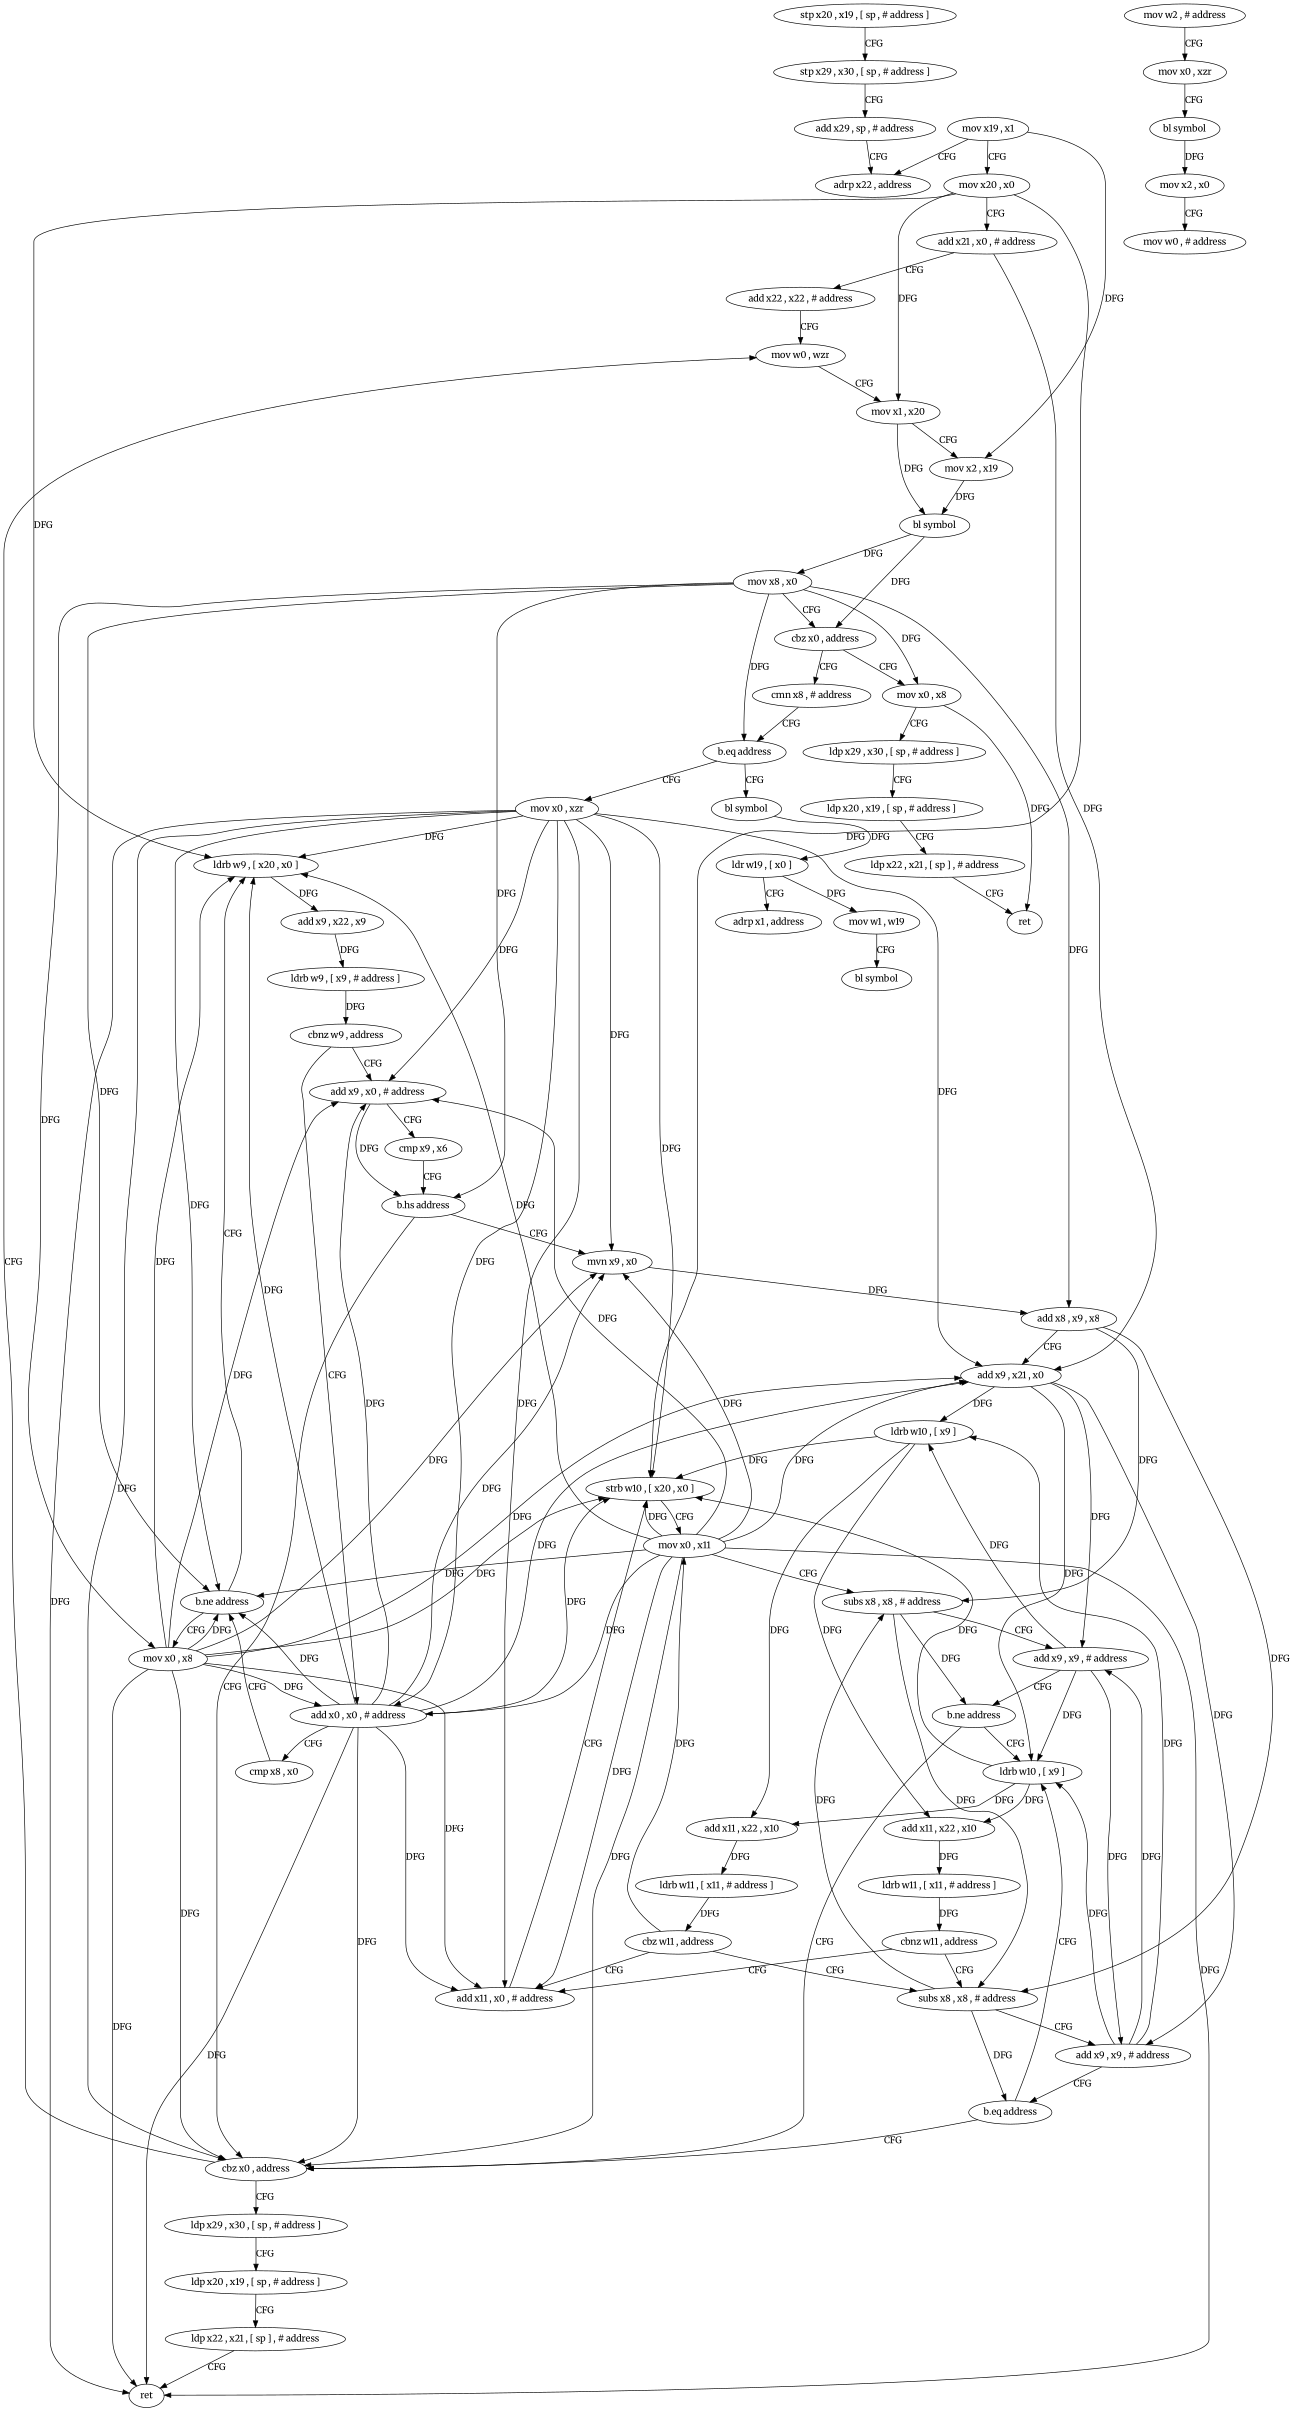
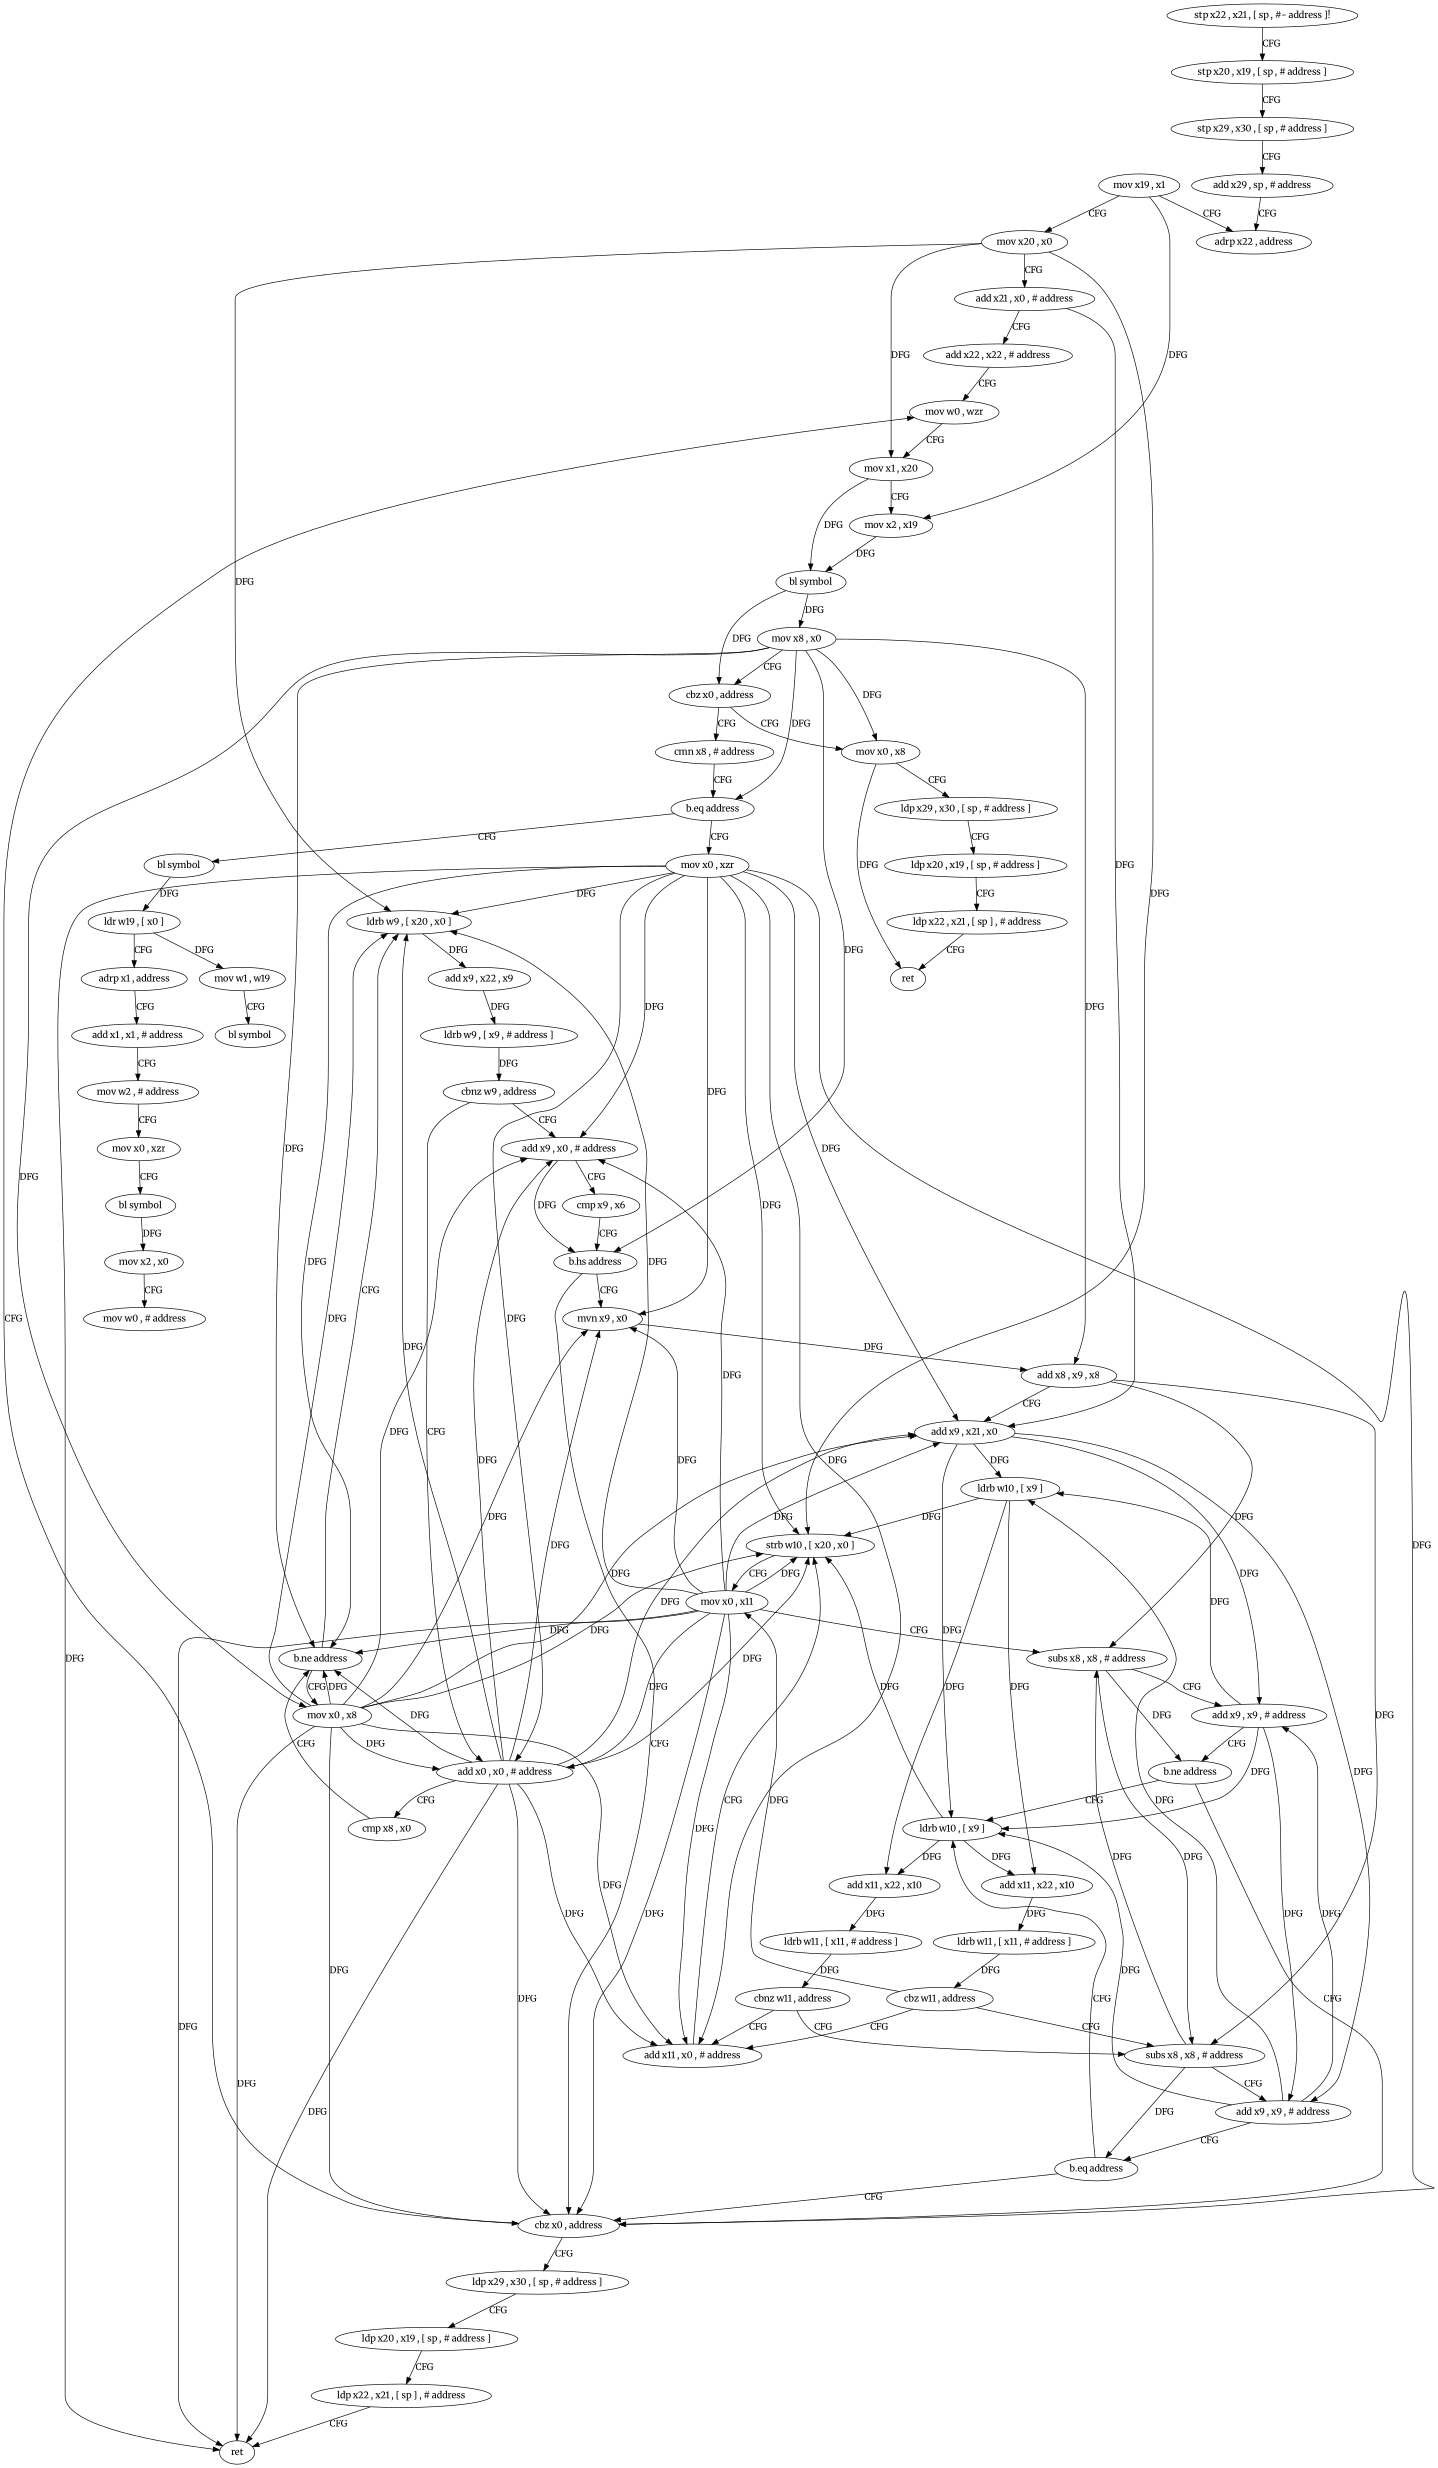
none -> (1262, 16)
none -> (137, 1036)
